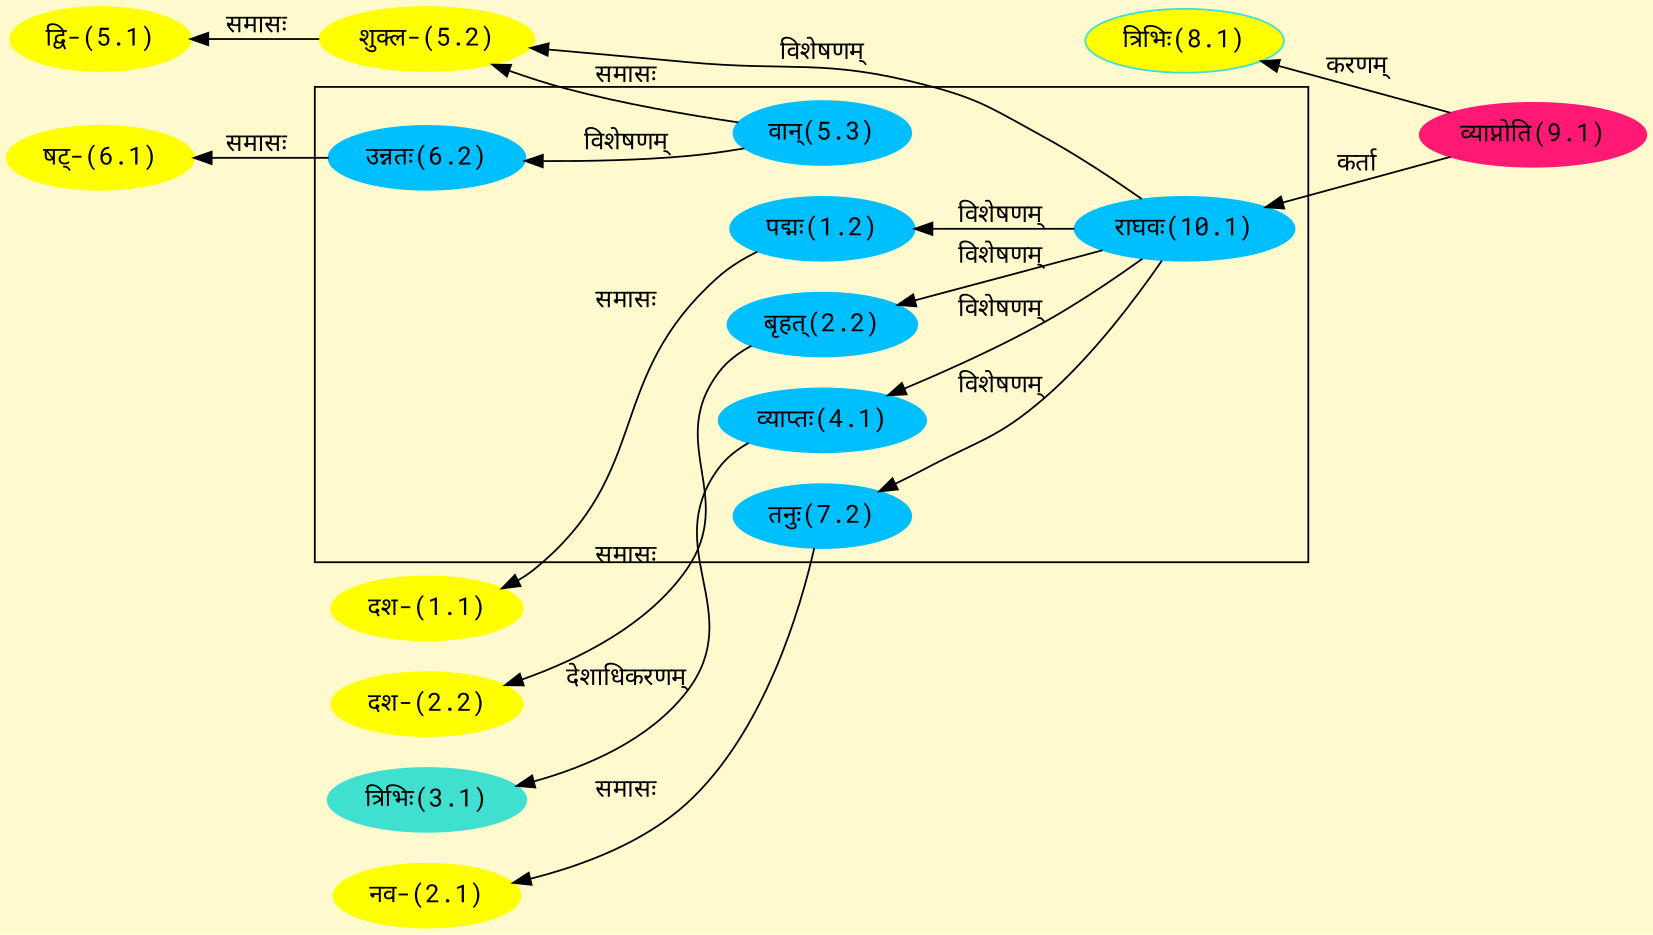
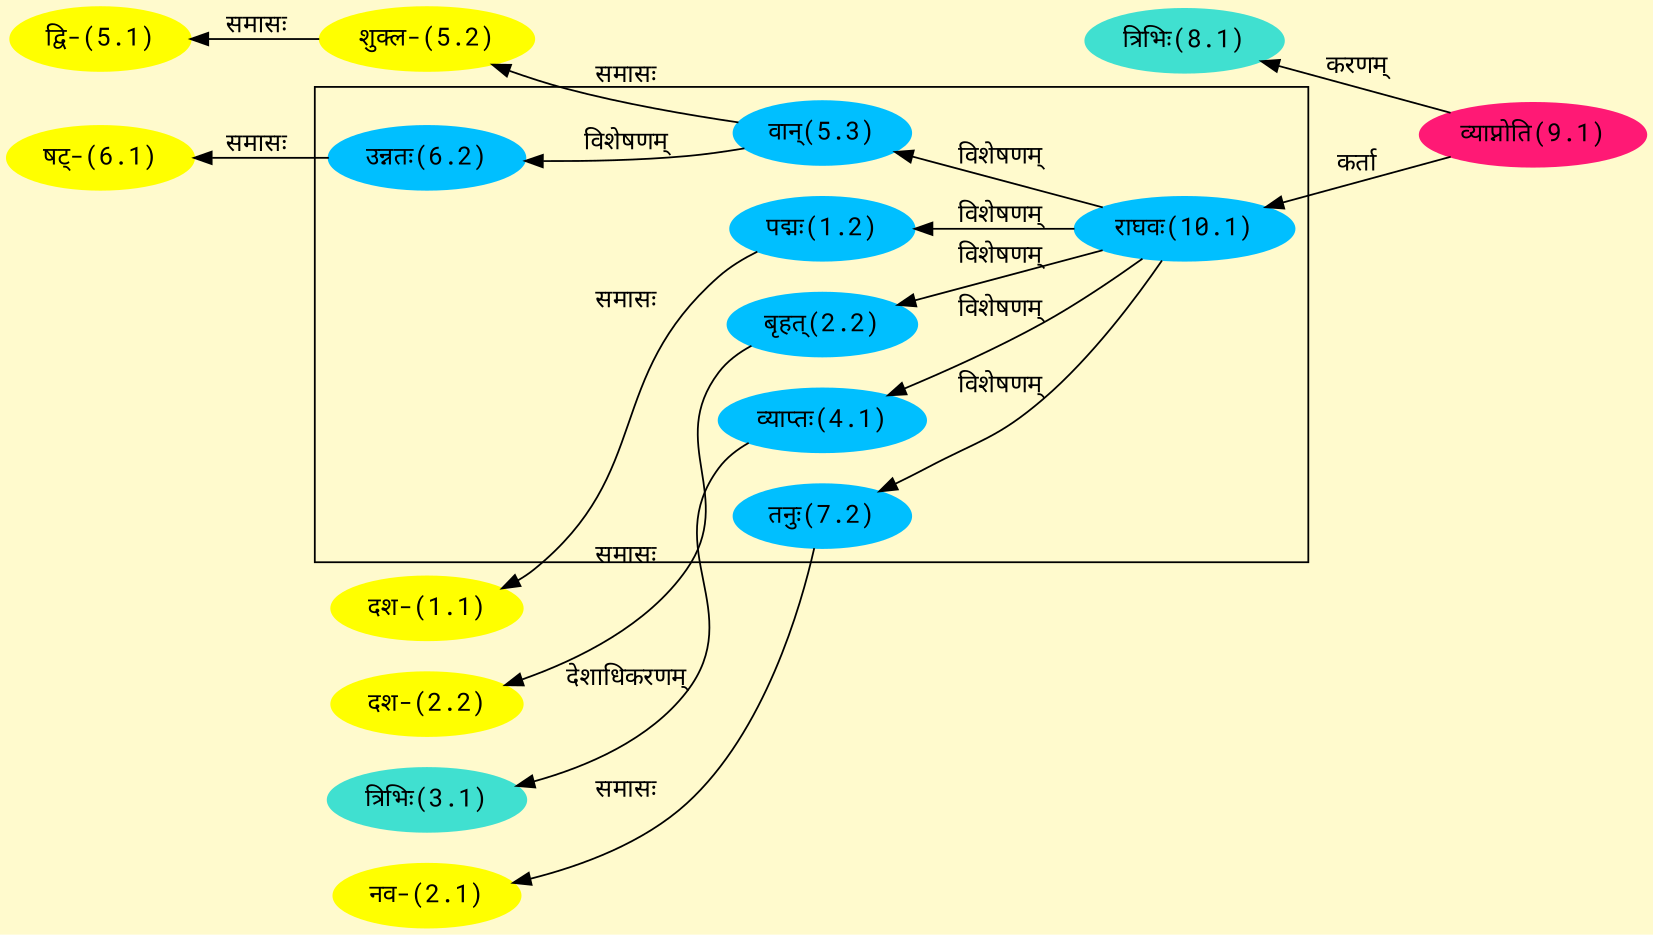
(1185, 41) -> (1185, 41)
(860, 72) -> (1008, 182)
